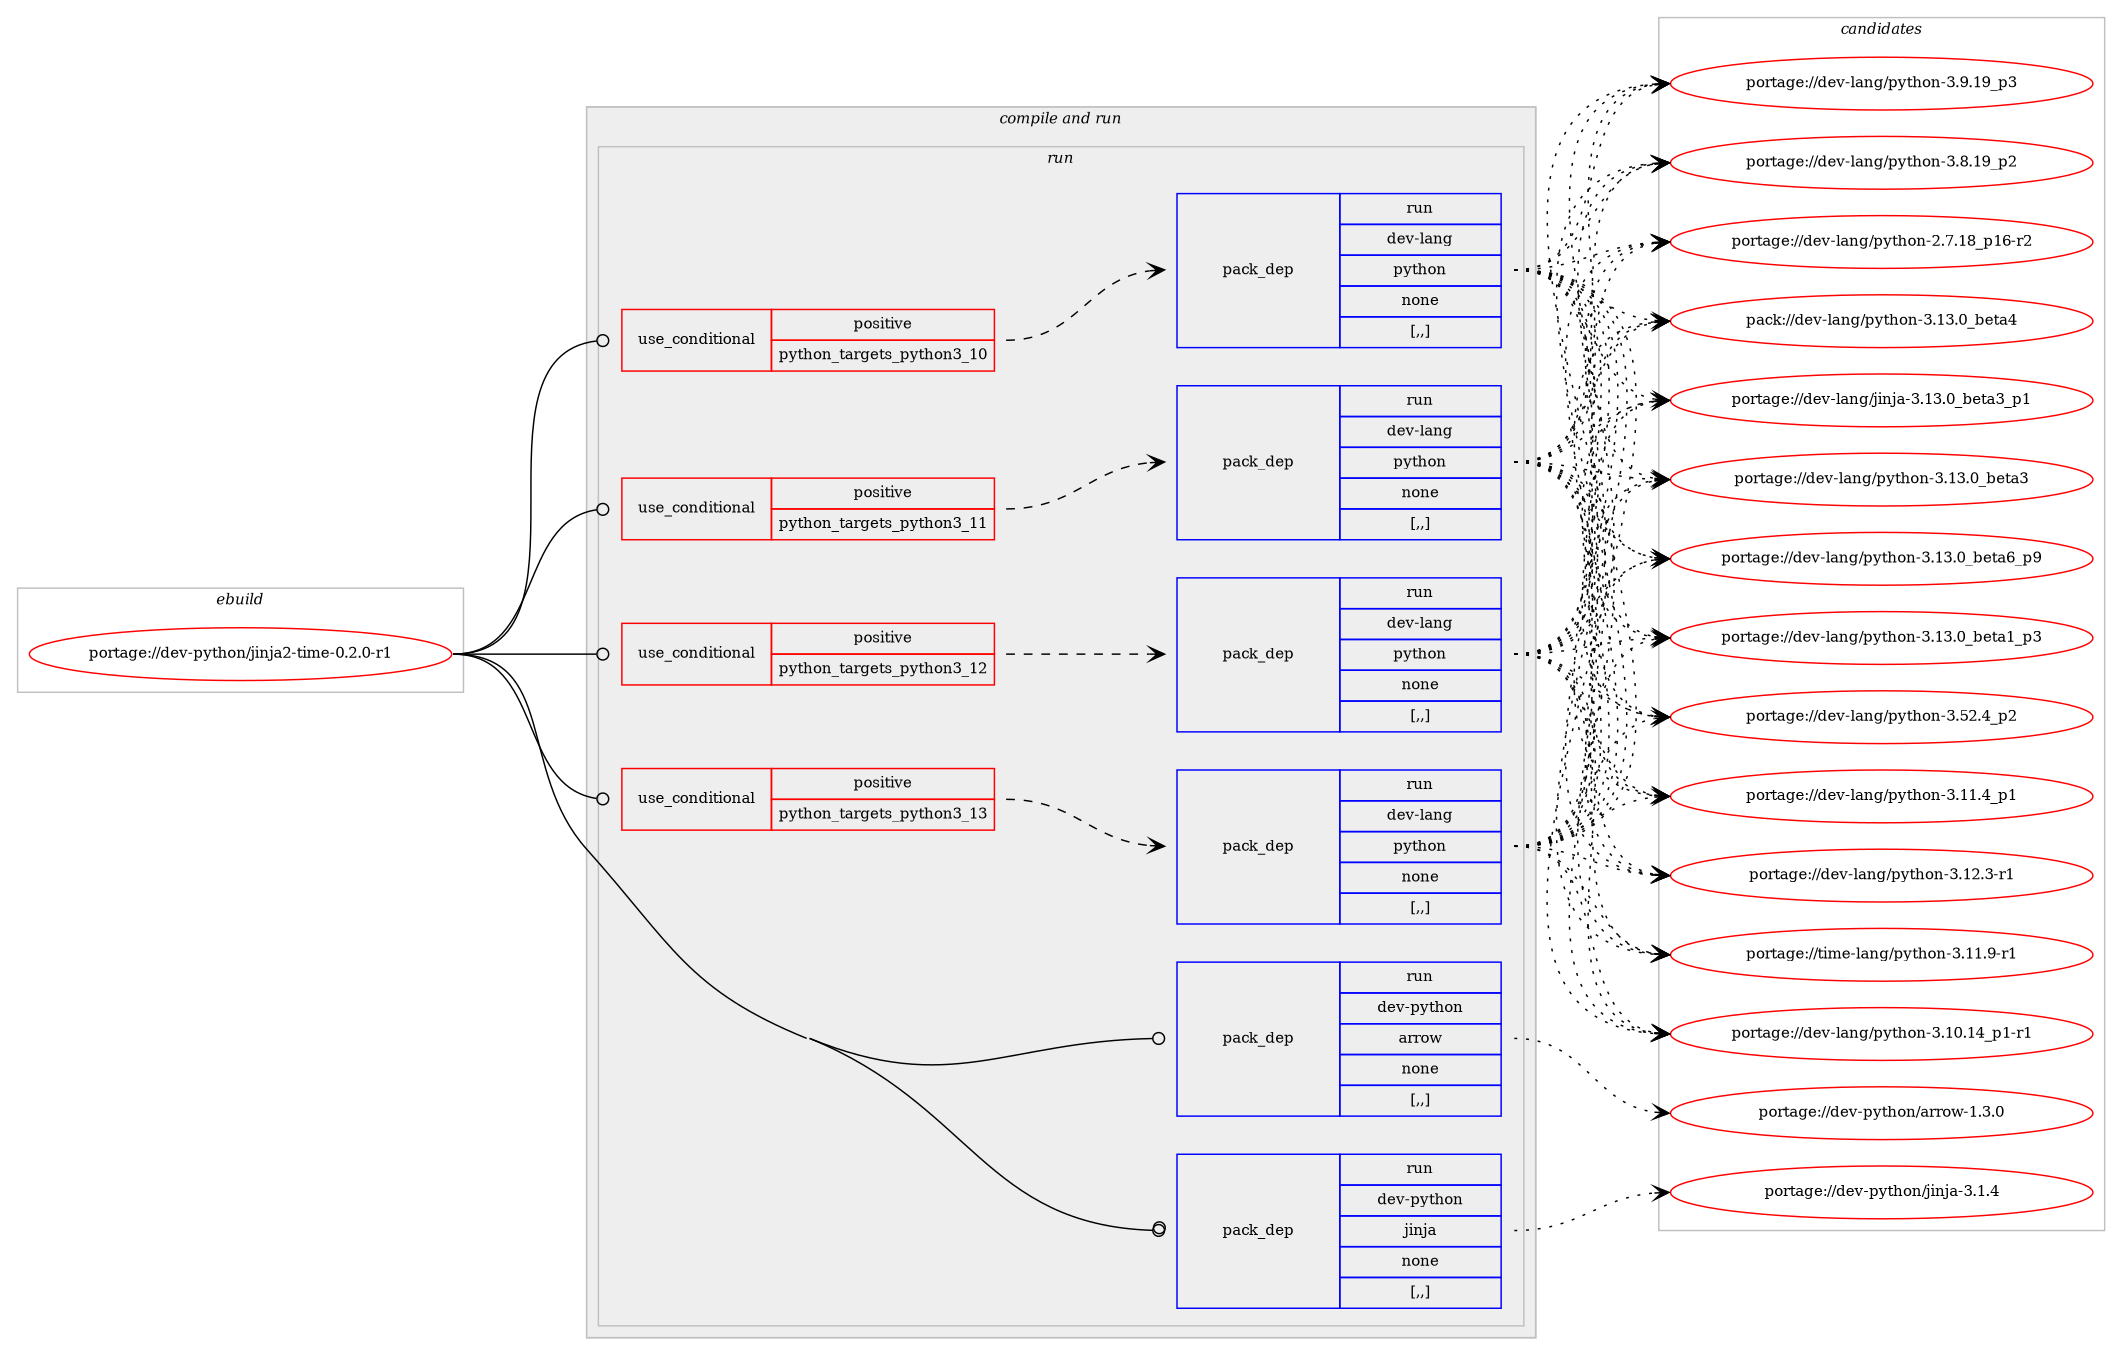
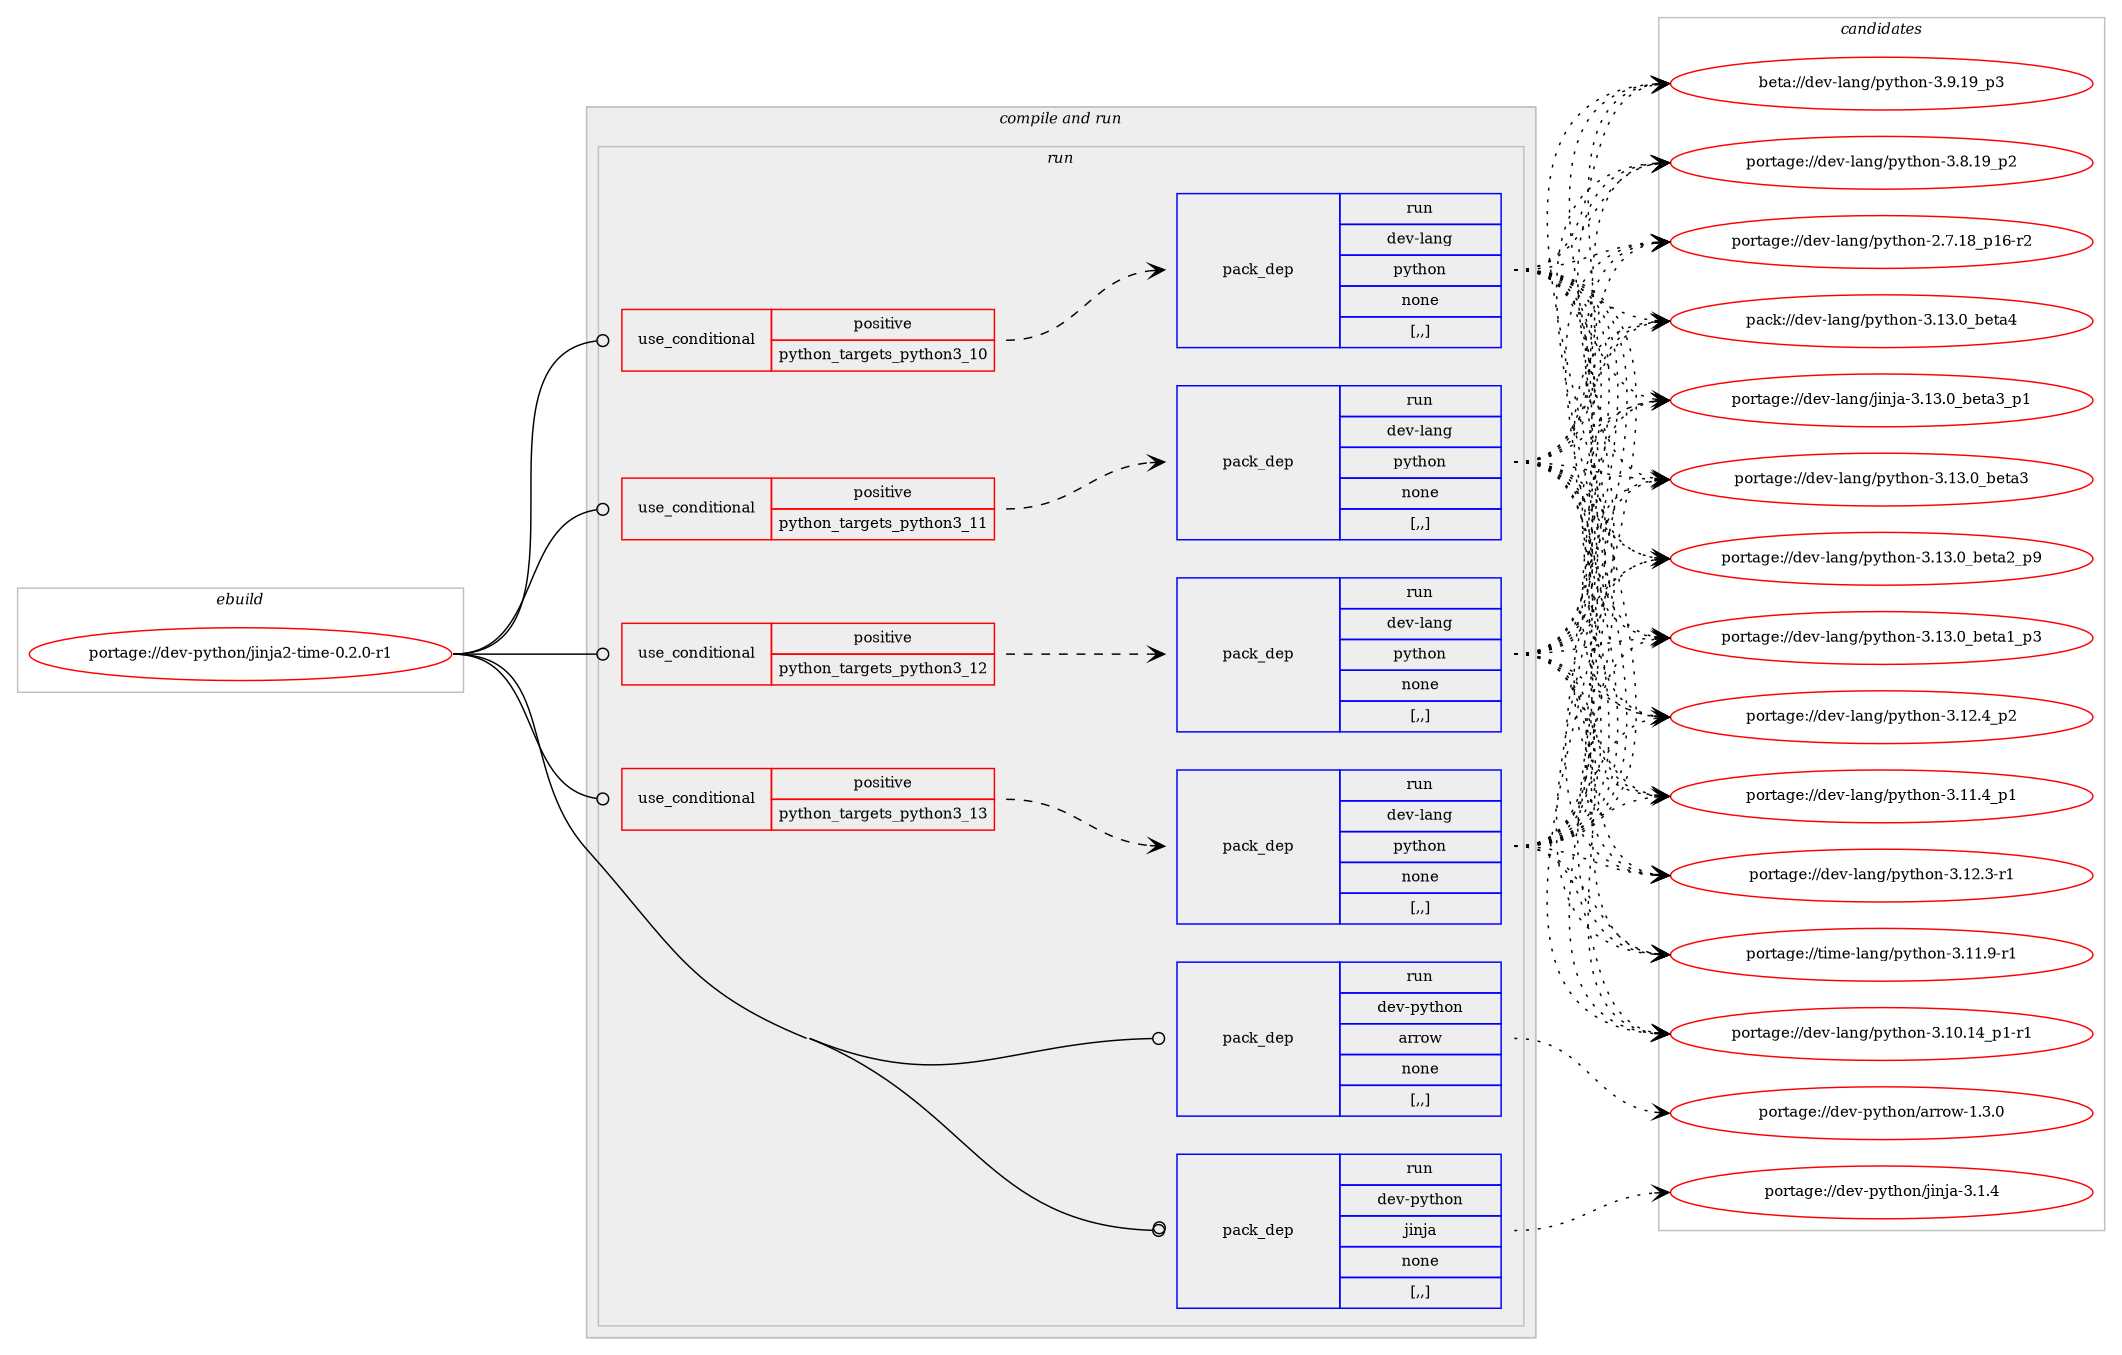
(1882, 84) -> (1882, 84)
(1882, 559) -> (1882, 559)
(1882, 717) -> (1882, 717)
